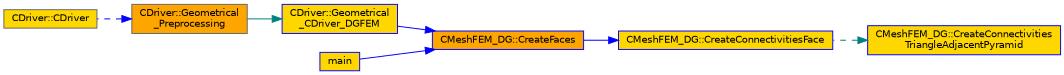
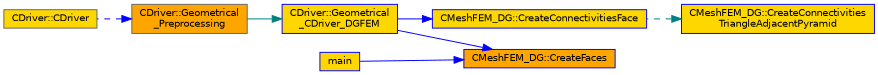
(596, 40) -> (410, 19)
